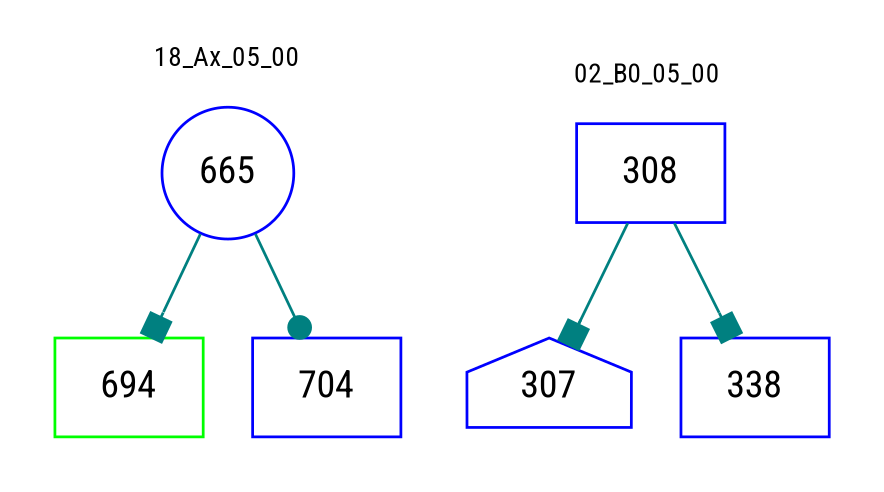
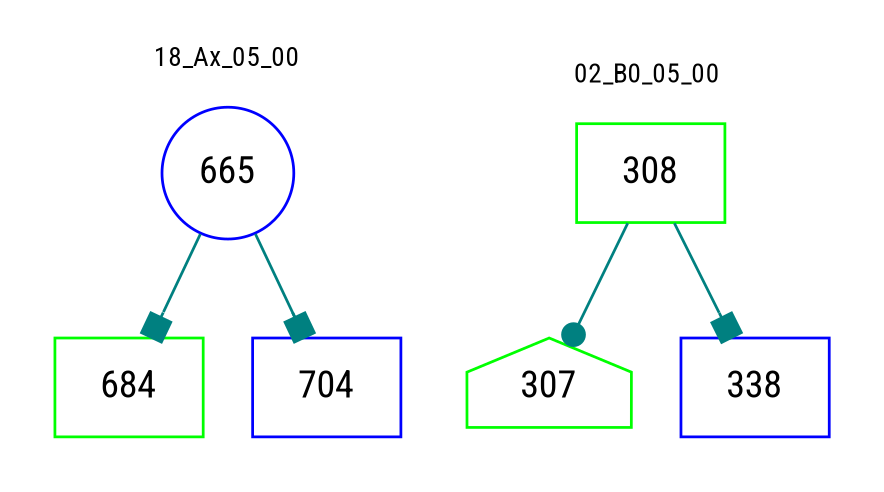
(651, 173) -> (651, 173)
(603, 274) -> (603, 274)
(275, 275) -> (275, 275)
(129, 387) -> (129, 387)
(549, 387) -> (549, 387)
